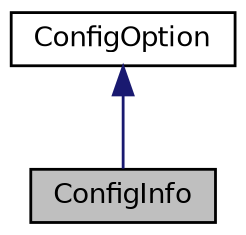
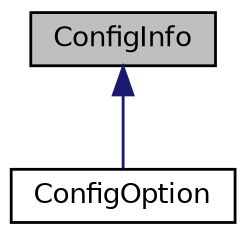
(123, 132) -> (123, 132)
